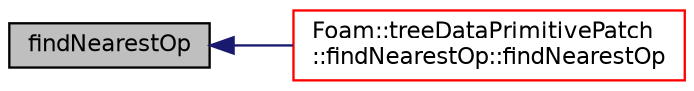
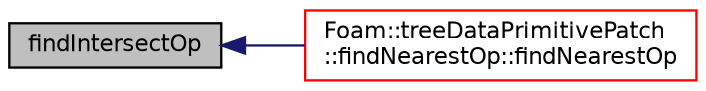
(109, 45) -> (115, 45)
